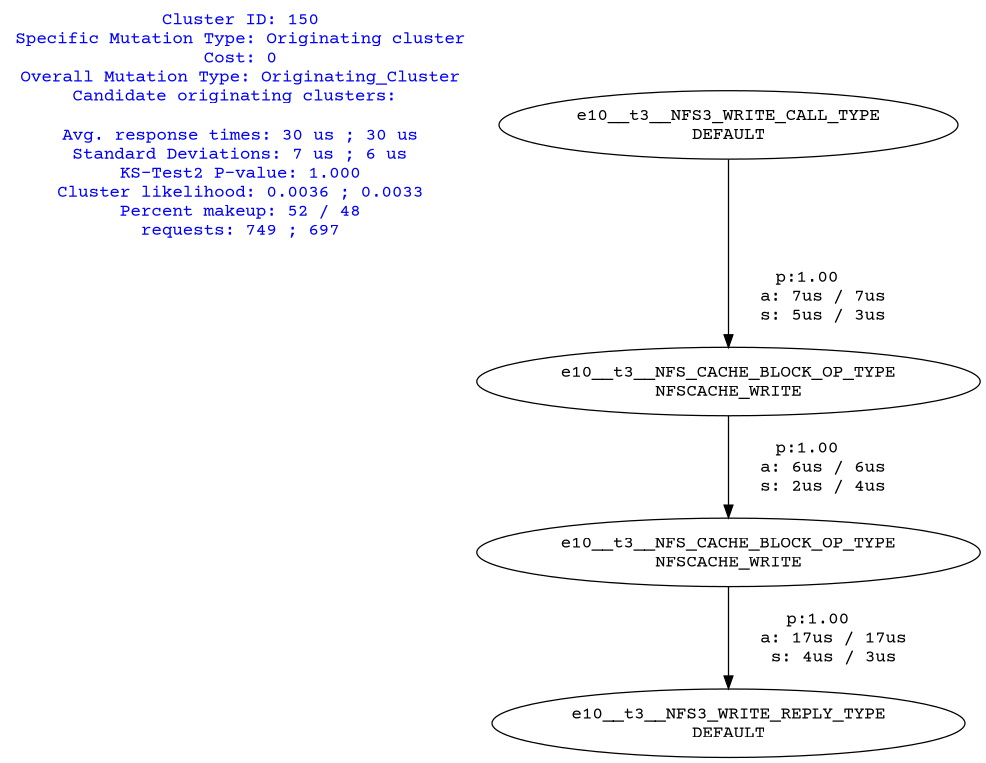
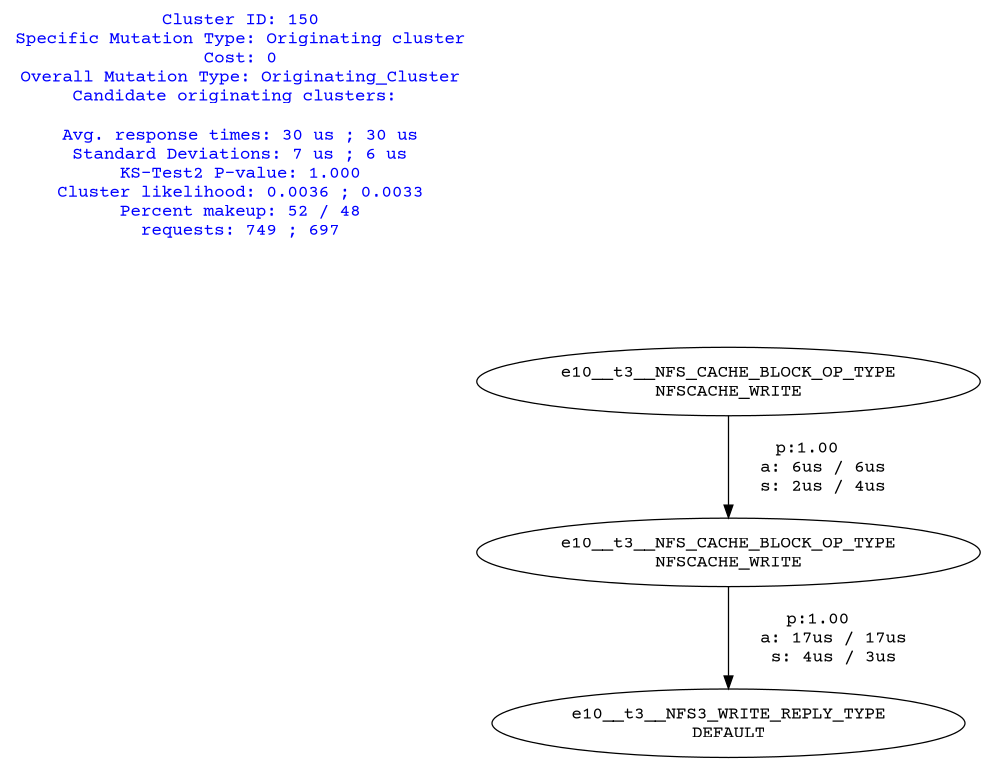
(728, 125) -> none
